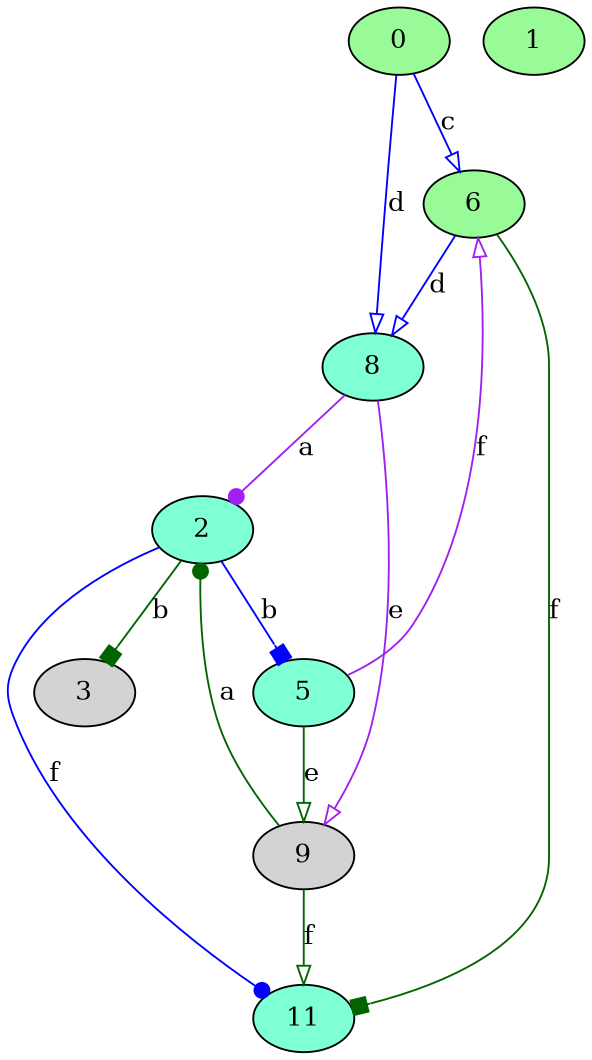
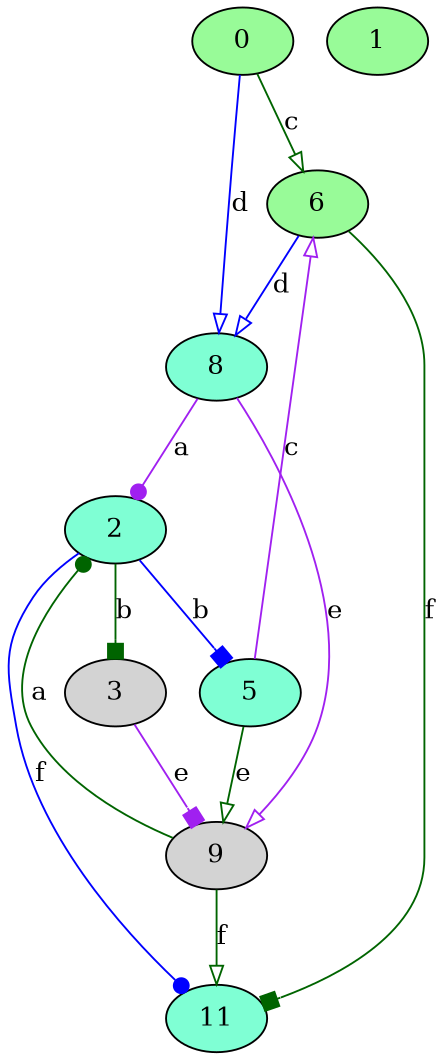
(433, 114) -> (276, 114)
(482, 448) -> (291, 448)
none -> (161, 766)
